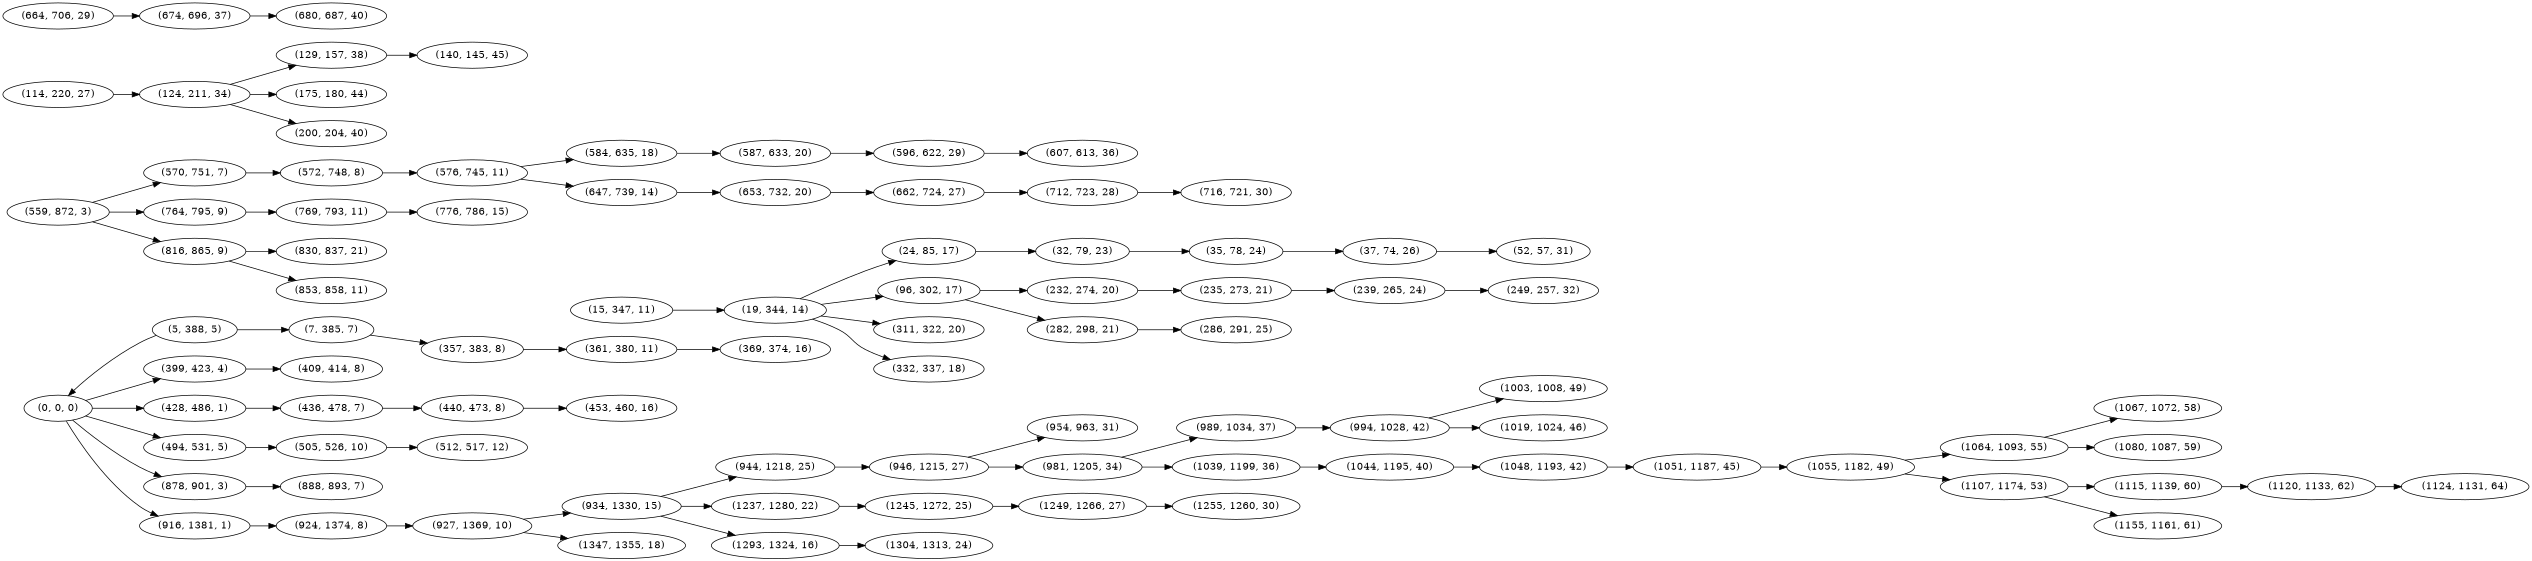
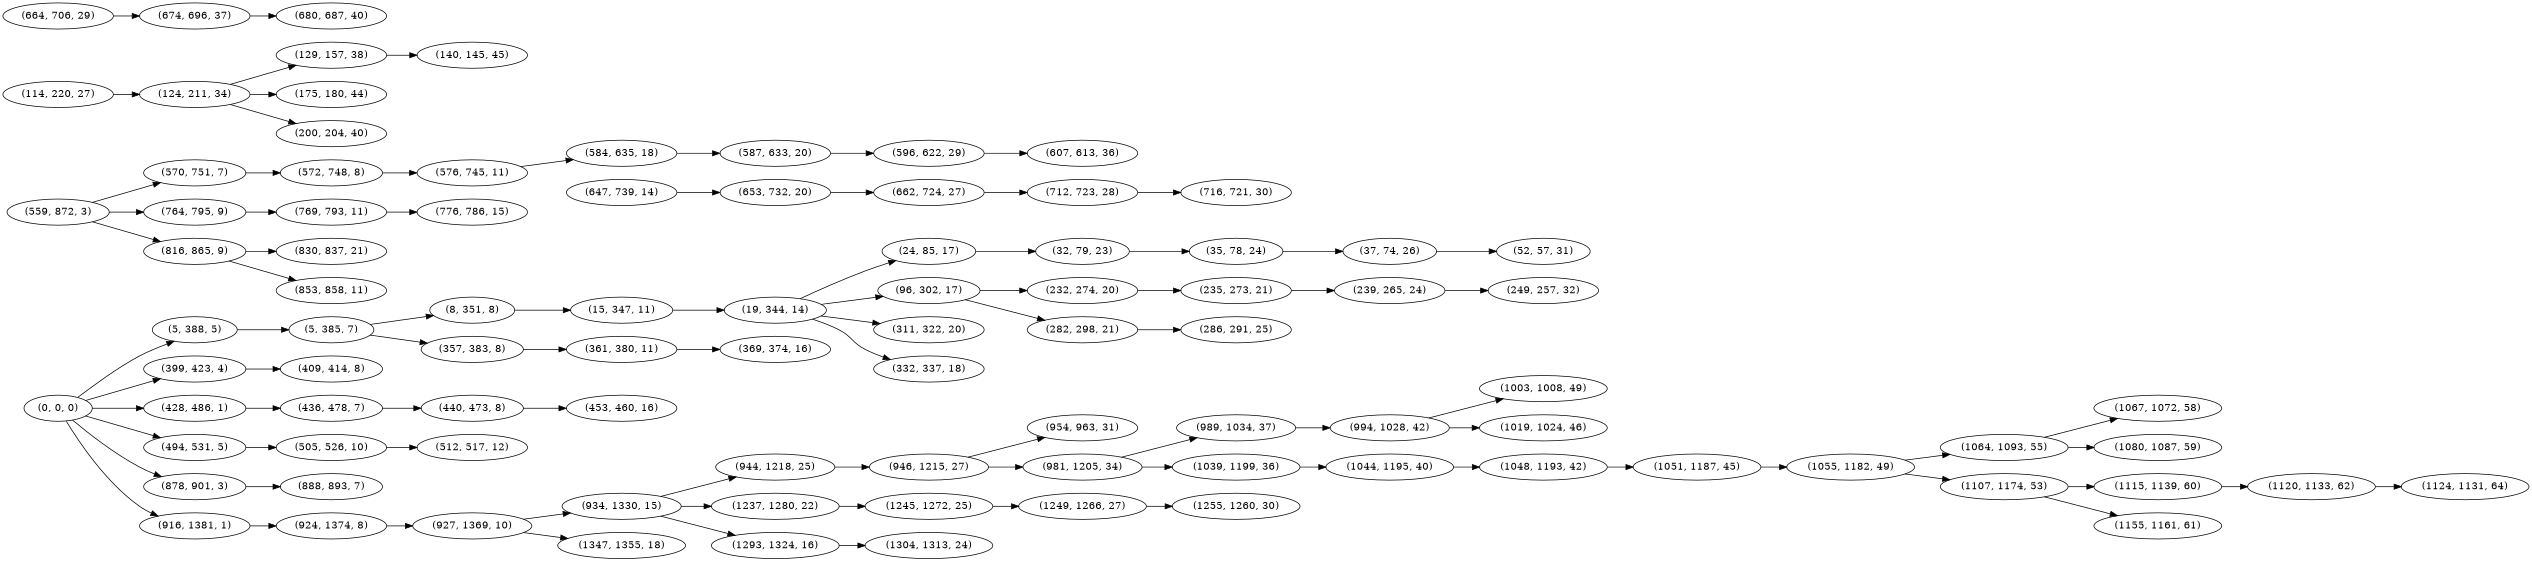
(543, 182) -> none
none -> (472, 310)
(331, 330) -> (331, 330)
(113, 359) -> (120, 367)
